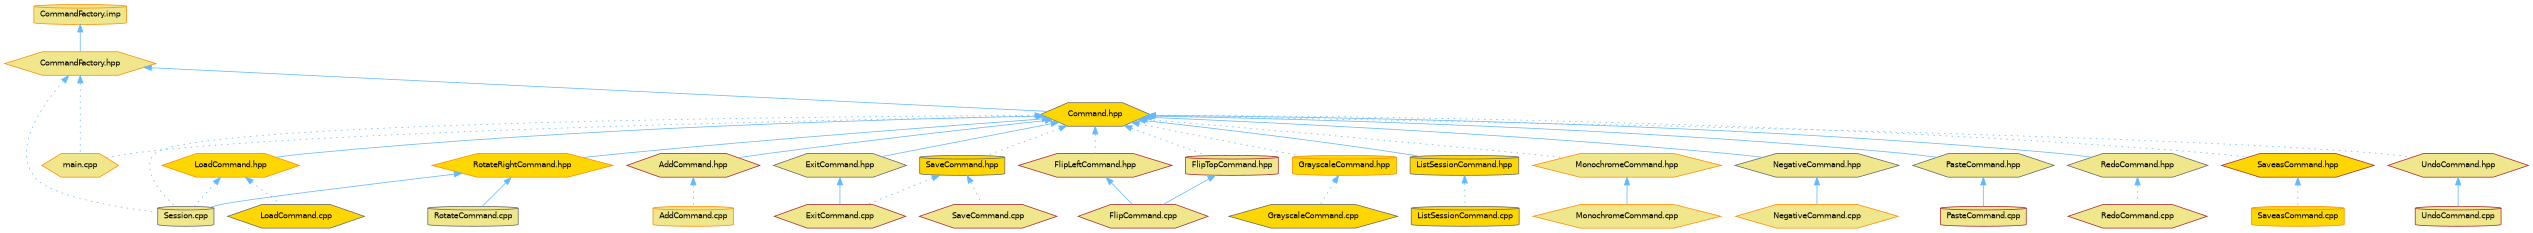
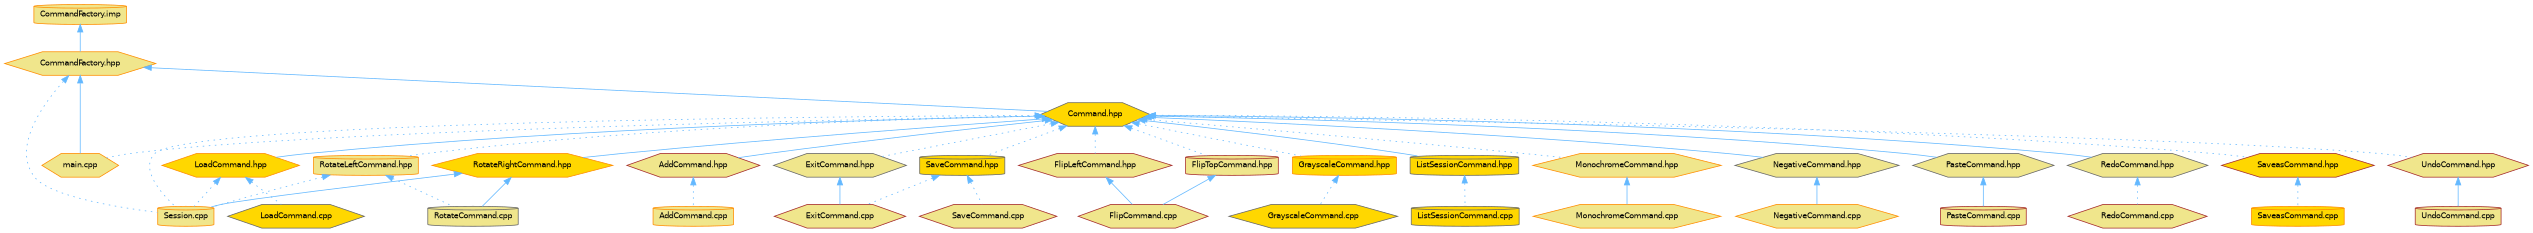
(80, 118) -> (80, 118)
(966, 140) -> (966, 140)
none -> (366, 165)
(186, 216) -> (186, 216)
